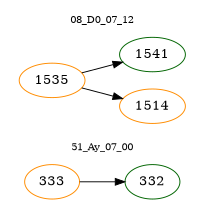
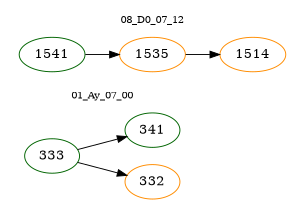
(98, 69) -> (97, 55)
none -> (152, 130)
(102, 148) -> (102, 96)
(52, 182) -> (52, 156)
(152, 182) -> (152, 182)
